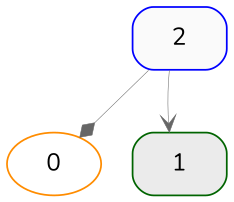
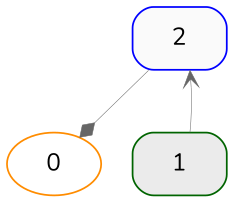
(168, 93) -> (191, 110)
